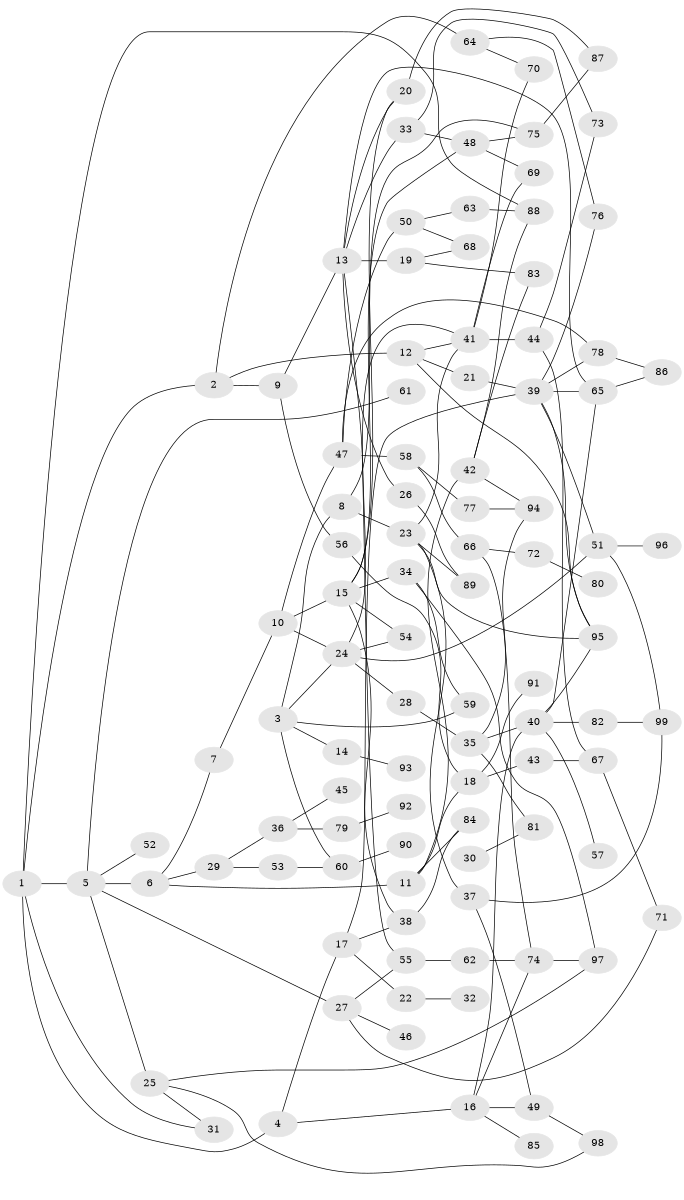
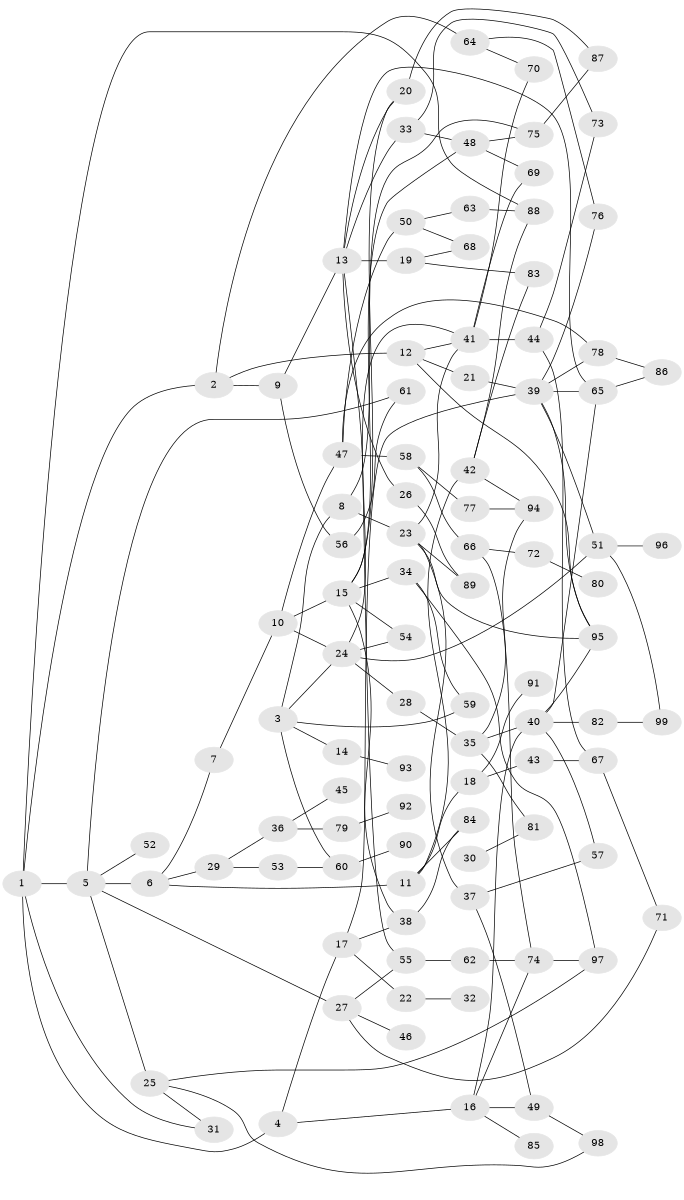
(425, 618) -> (378, 441)
(623, 869) -> (534, 877)
